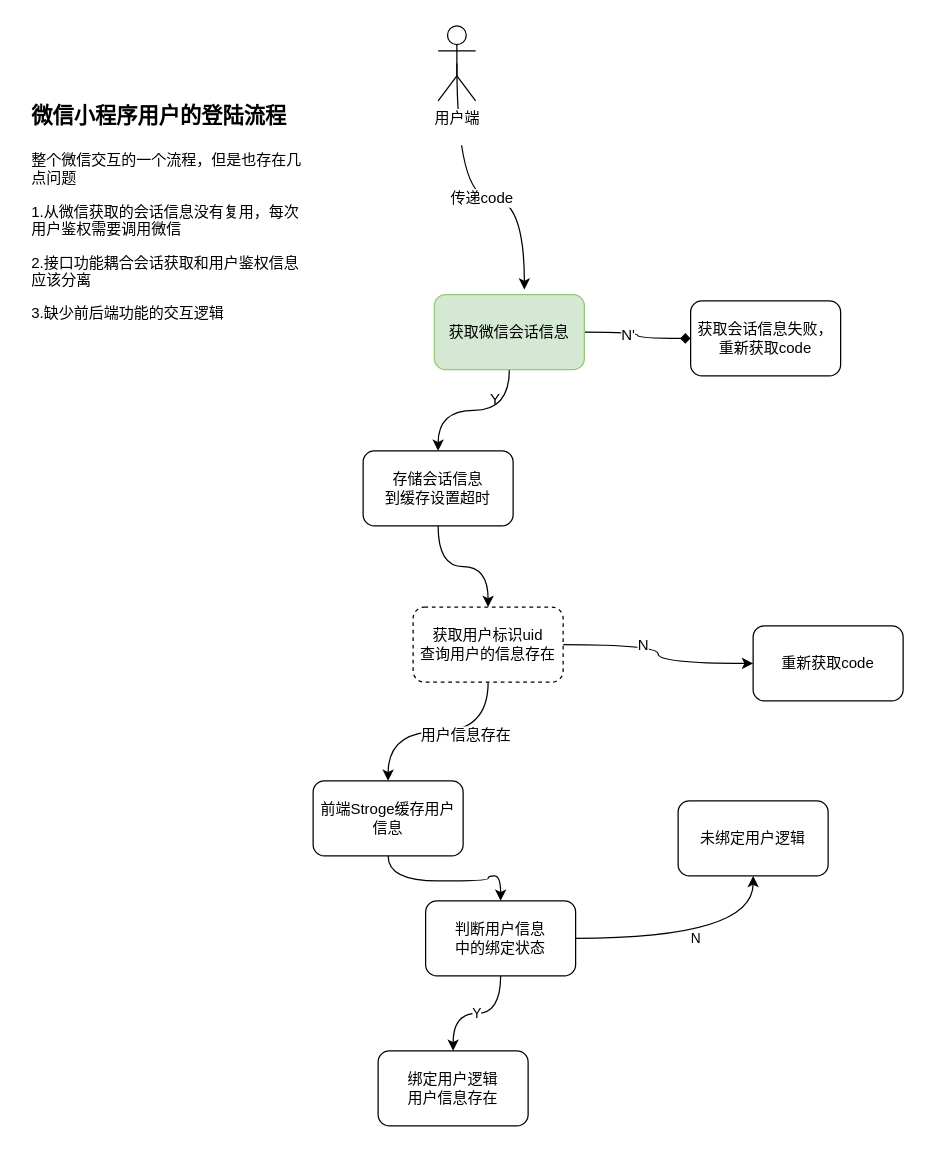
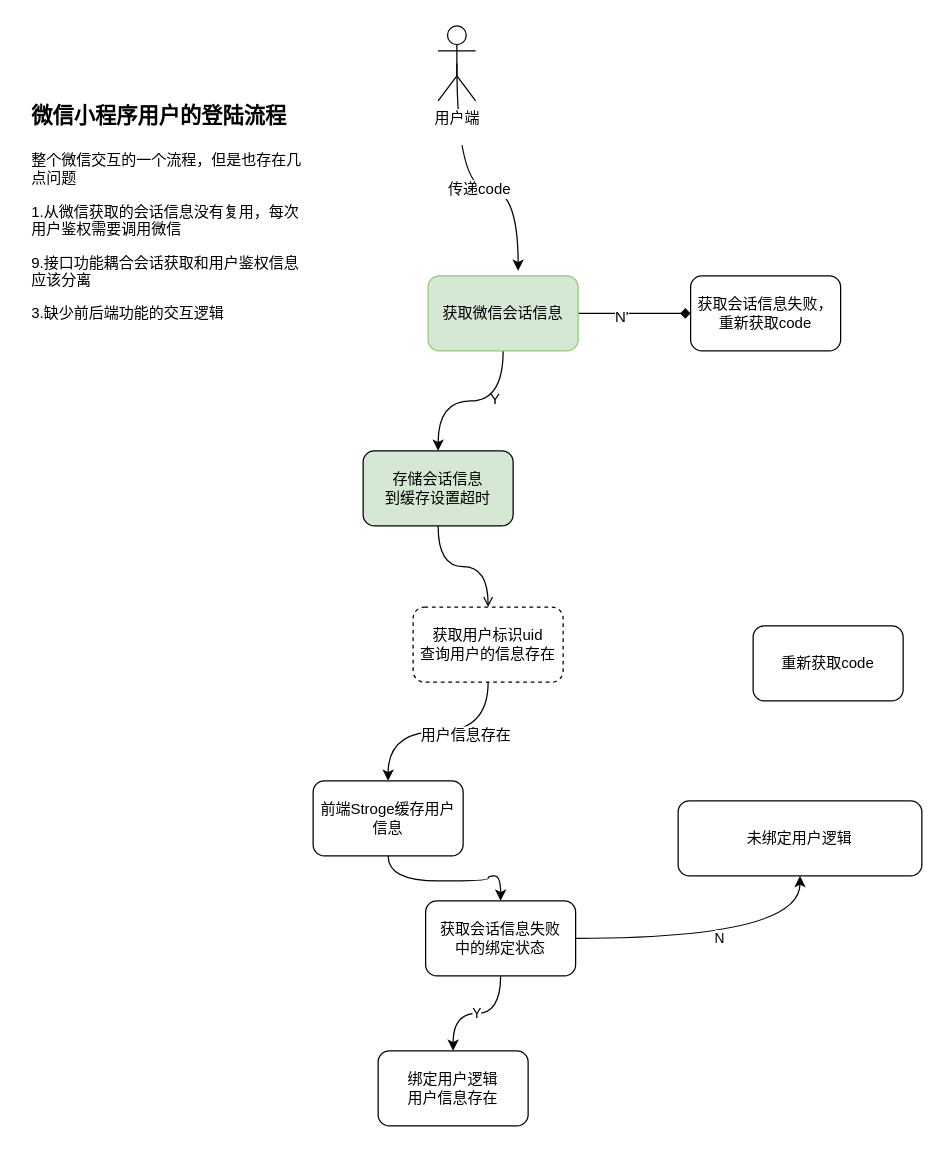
(171, 148) -> (171, 148)
(509, 332) -> (503, 313)
(766, 338) -> (766, 313)
(438, 488) -> (438, 488)
(485, 581) -> (486, 584)
(654, 650) -> none
(753, 838) -> (800, 838)
(501, 938) -> (501, 938)
